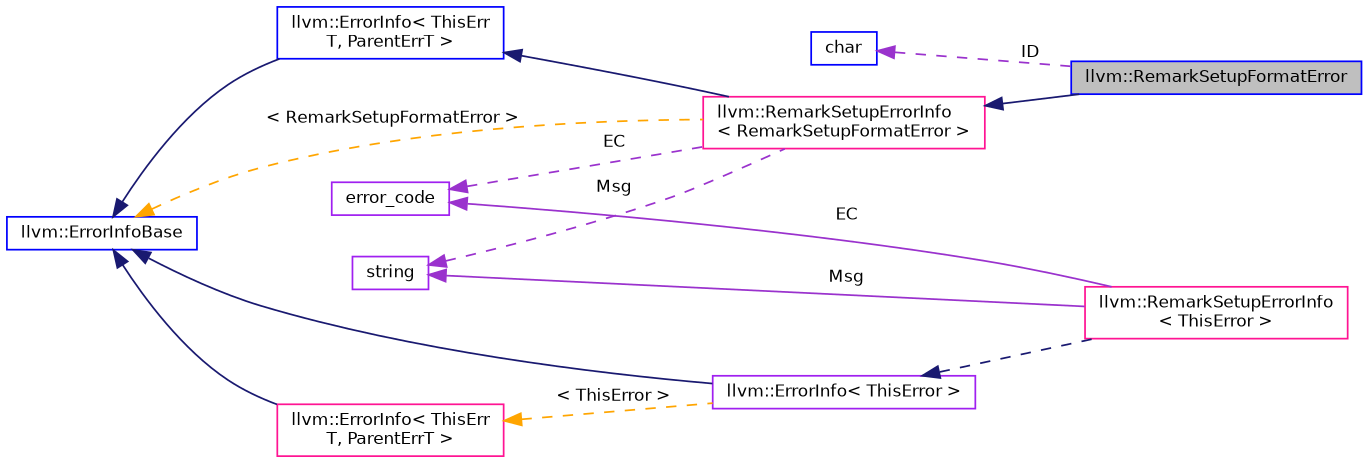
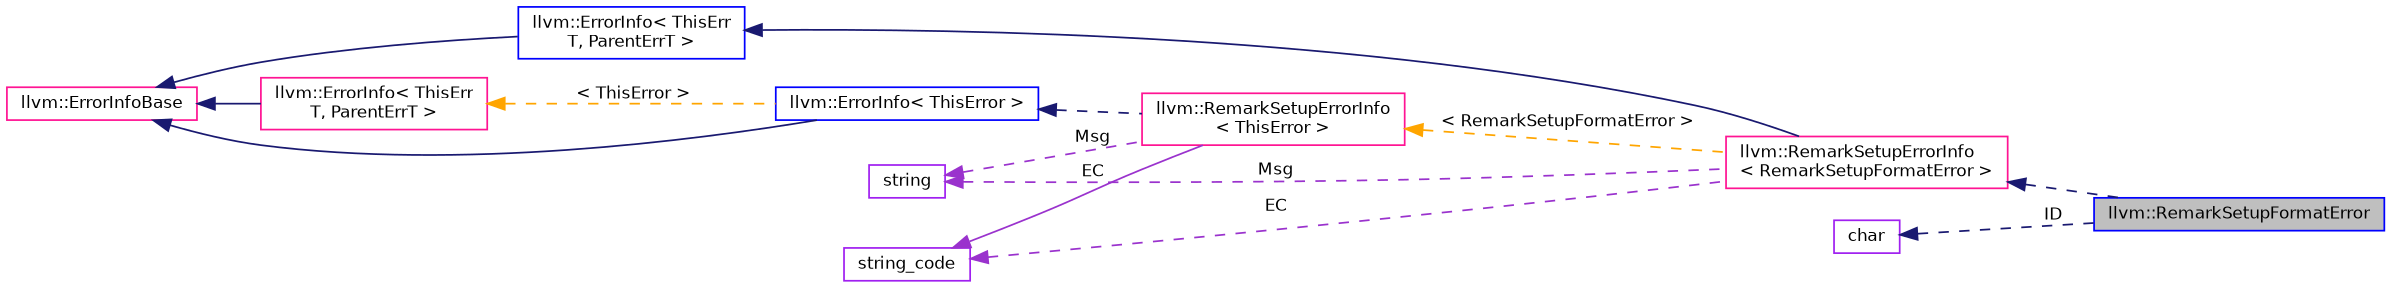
(844, 48) -> (1867, 237)
(983, 59) -> (2006, 228)
(1041, 99) -> (2073, 191)
(422, 137) -> (1574, 141)
(390, 199) -> (907, 264)
(102, 233) -> (102, 104)
(765, 291) -> (1052, 157)
(844, 392) -> (907, 104)
